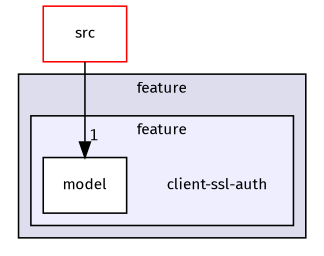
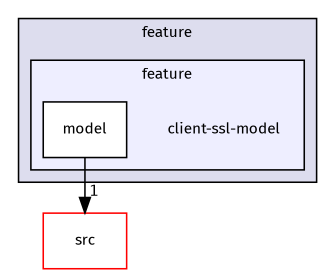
(85, 102) -> (85, 178)
(218, 185) -> (224, 130)
